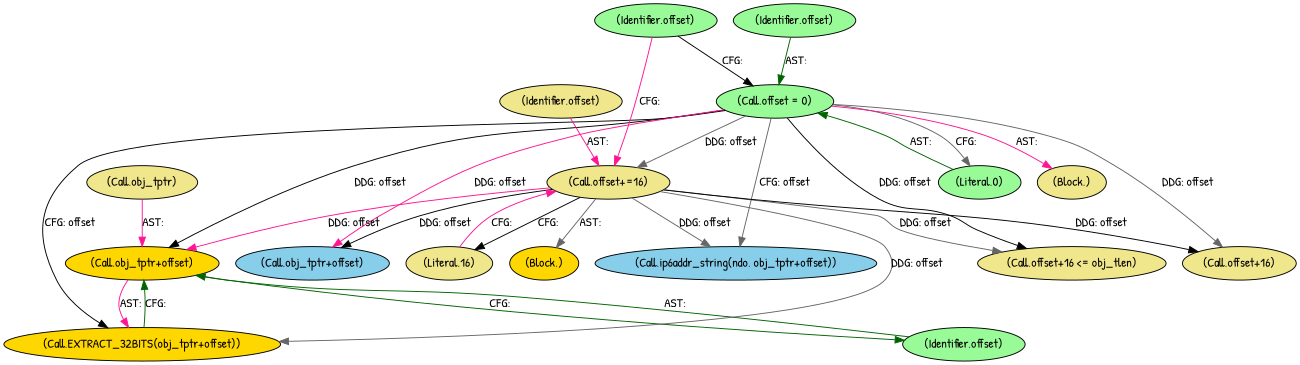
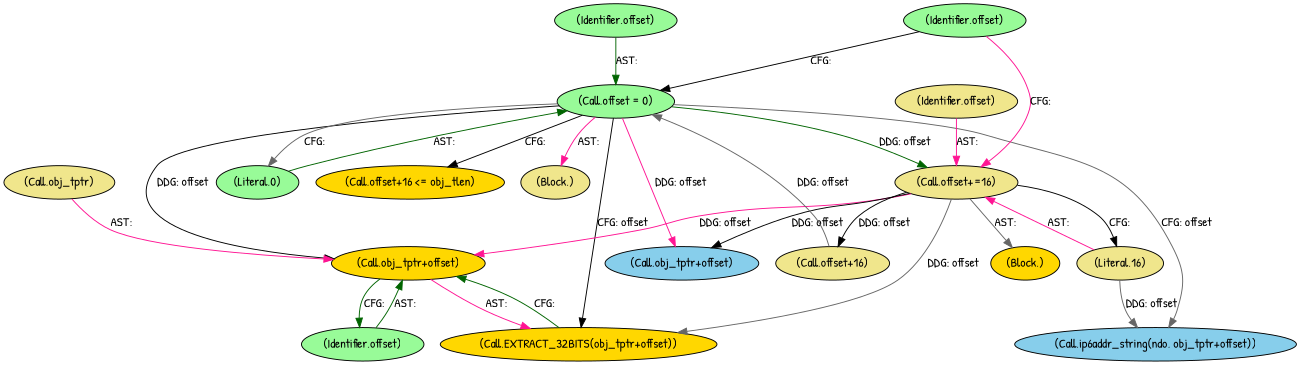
(1039, 134) -> (758, 168)
(695, 140) -> (798, 125)
(905, 182) -> (537, 142)
(881, 217) -> none
(667, 220) -> (1123, 301)
(503, 223) -> (1060, 223)
(1072, 263) -> (410, 182)
